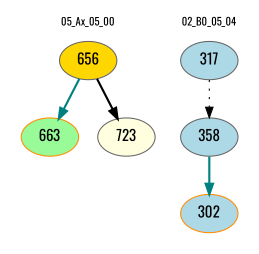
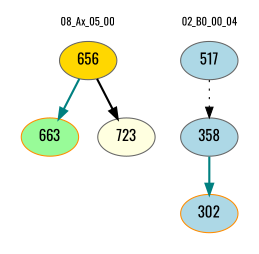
(88, 23) -> (88, 23)
(209, 23) -> (209, 23)
(209, 61) -> (209, 61)
